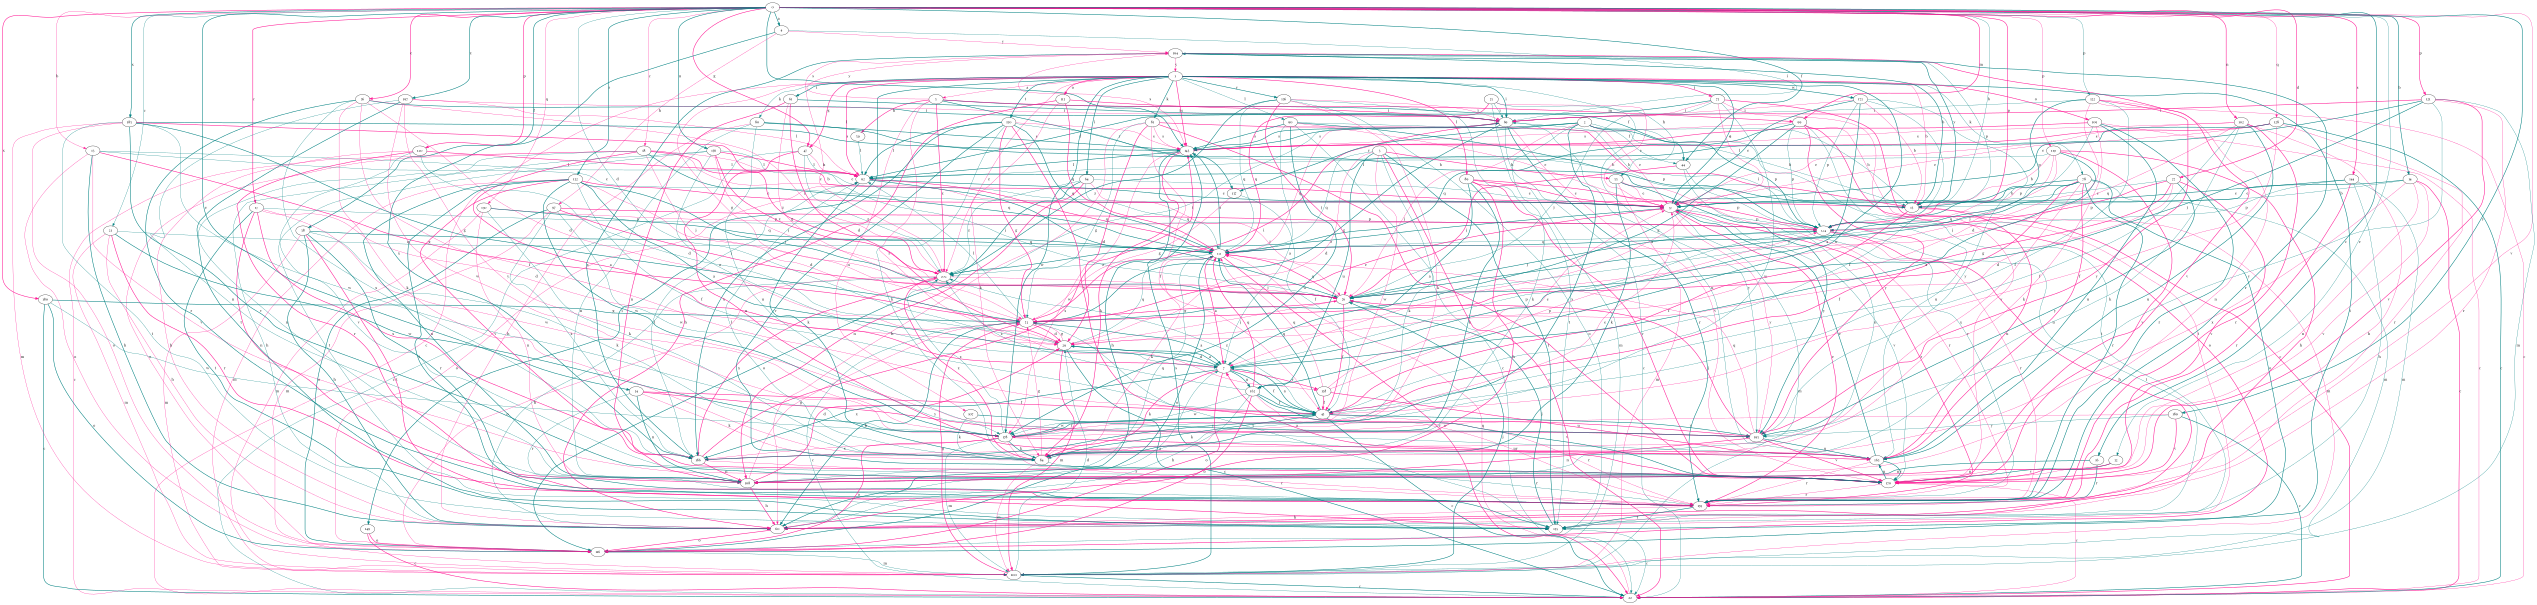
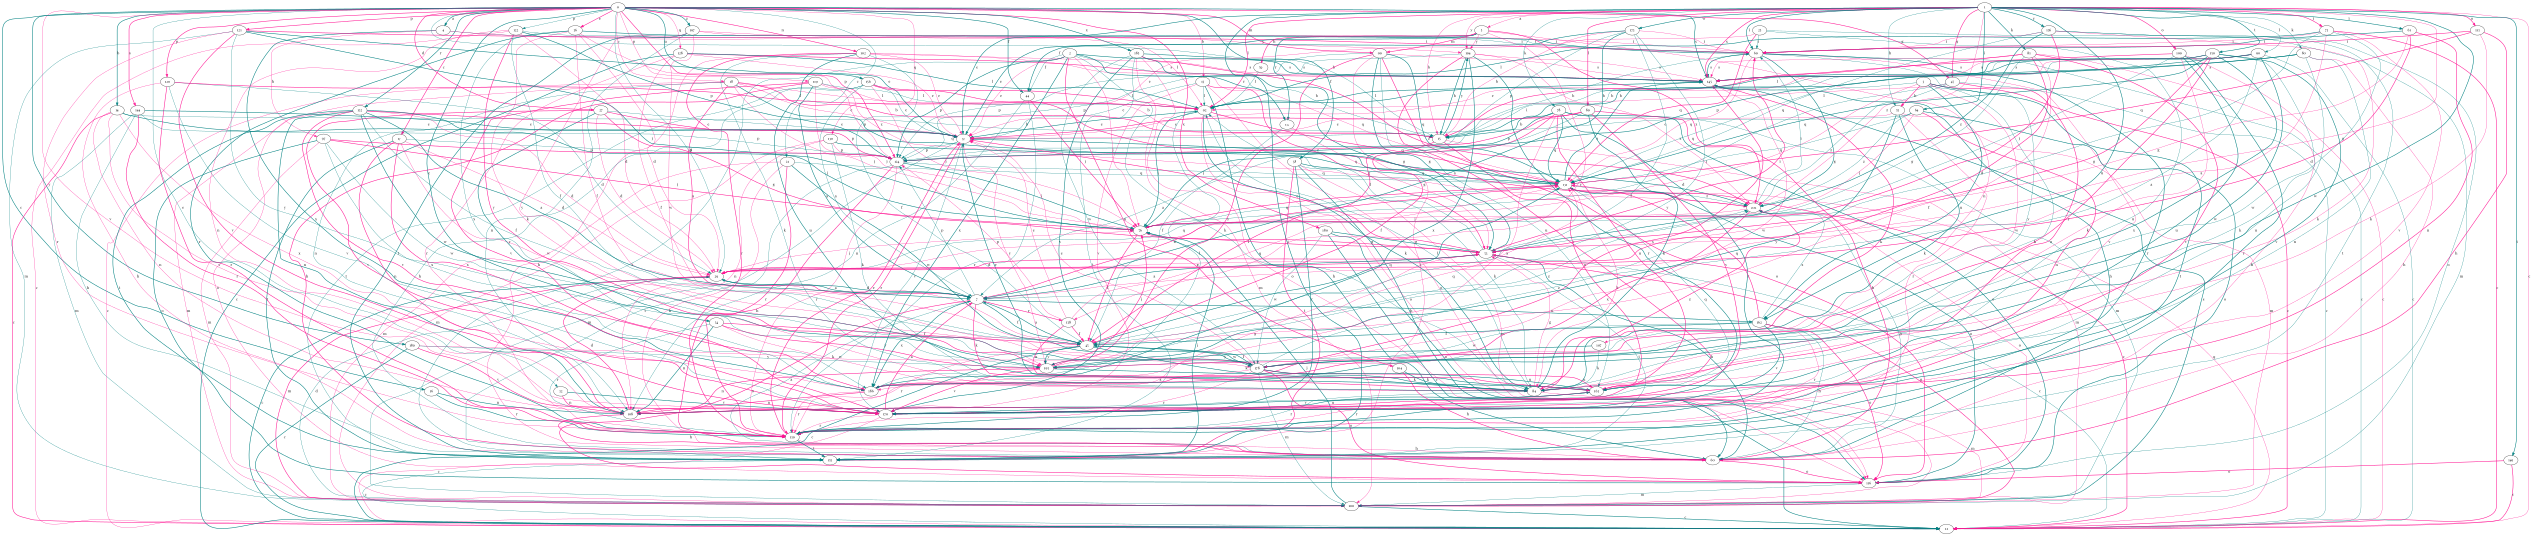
(1175, 63) -> (1712, 10)
(1398, 300) -> (1270, 161)
none -> (1399, 368)
